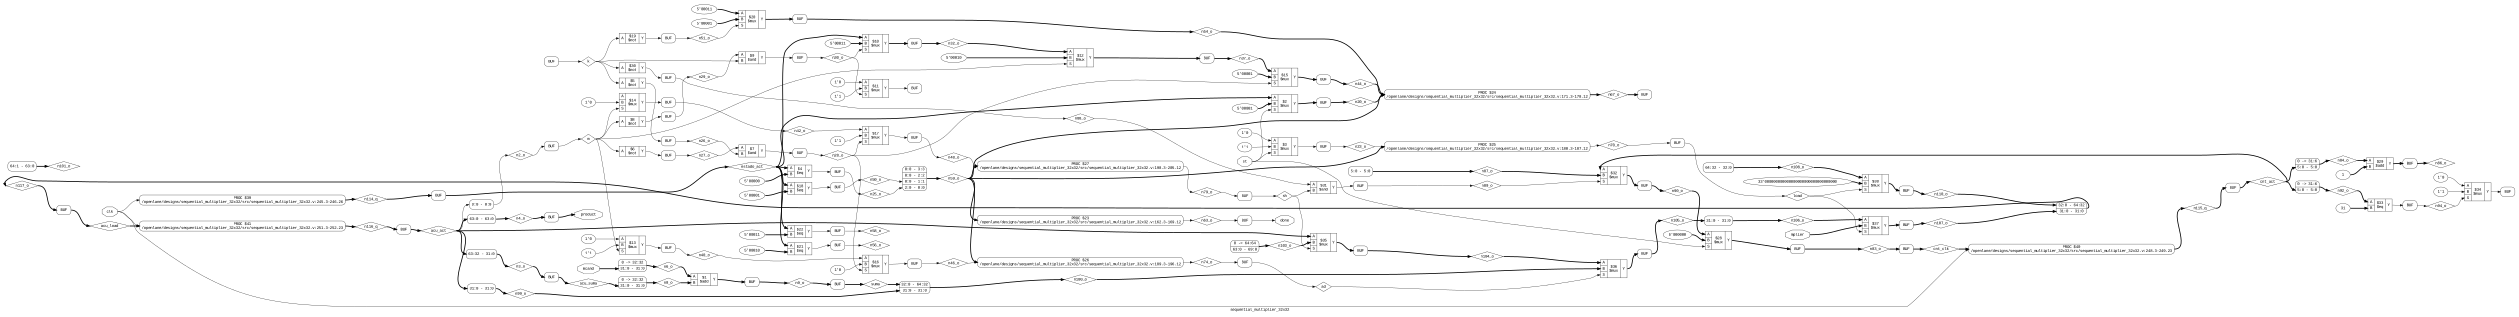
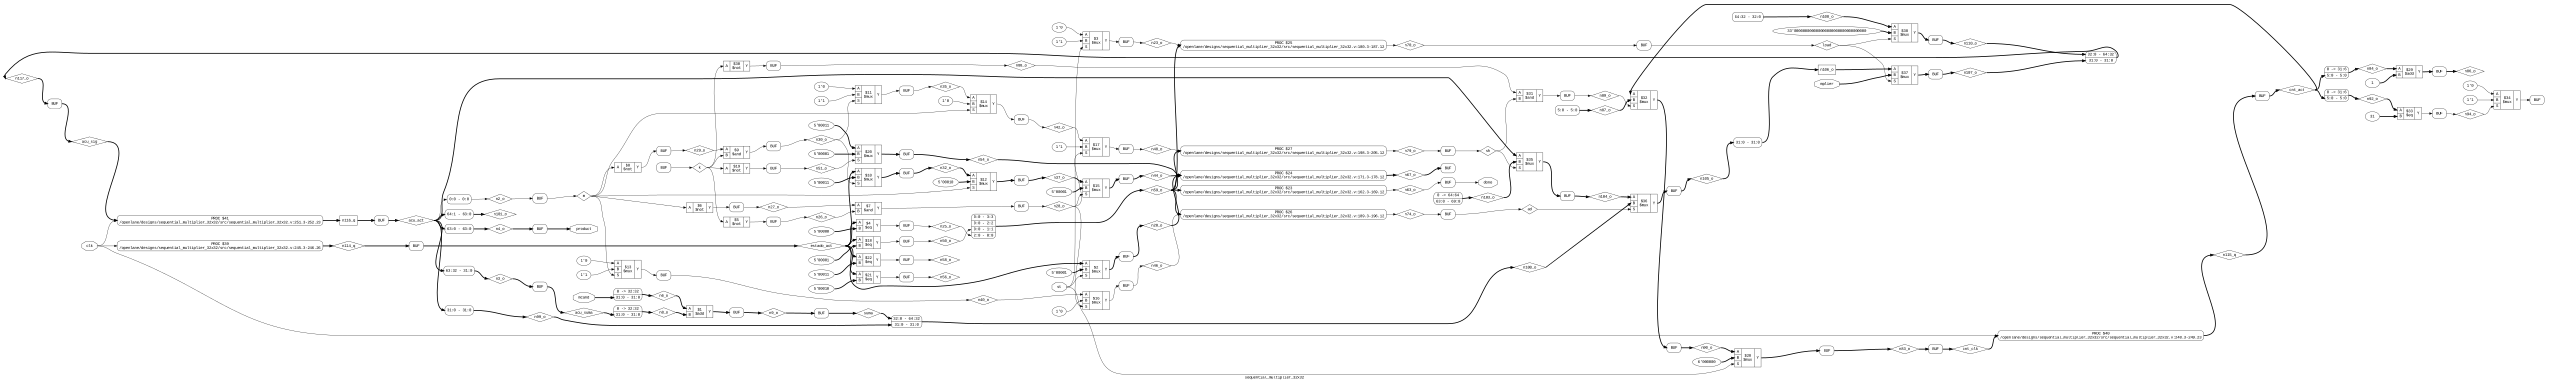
none -> (946, 87)
none -> (438, 218)
(1798, 220) -> (1827, 70)
(110, 226) -> (89, 142)
(371, 227) -> (349, 220)
